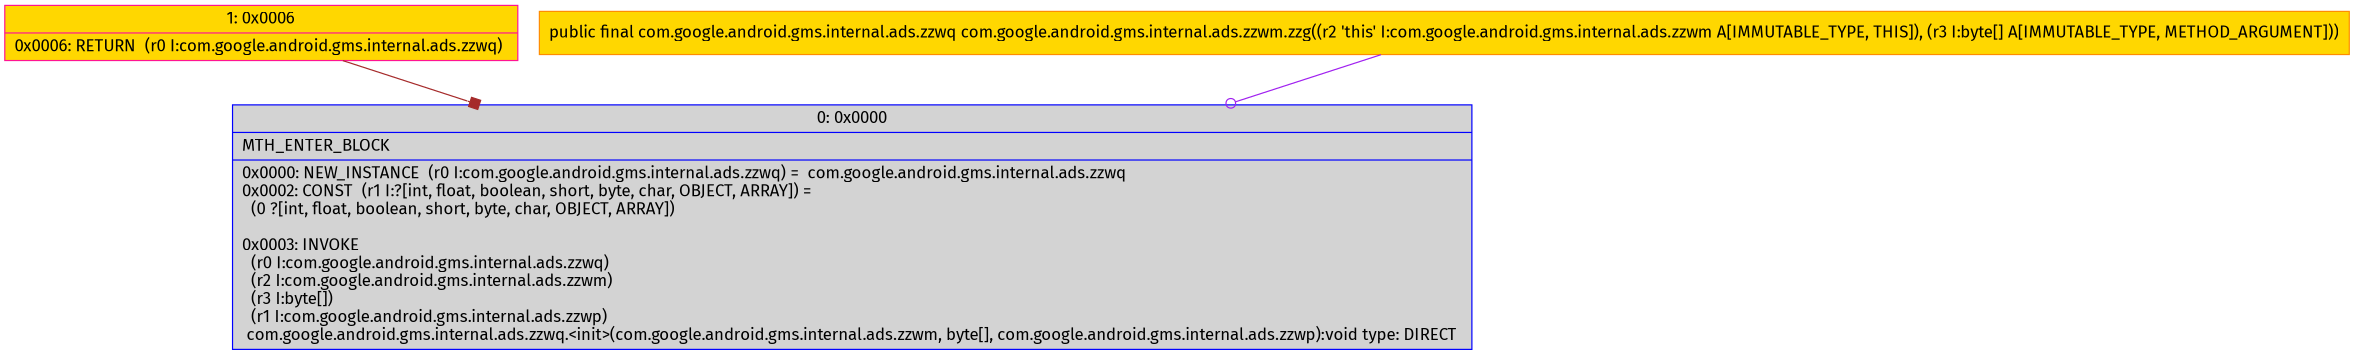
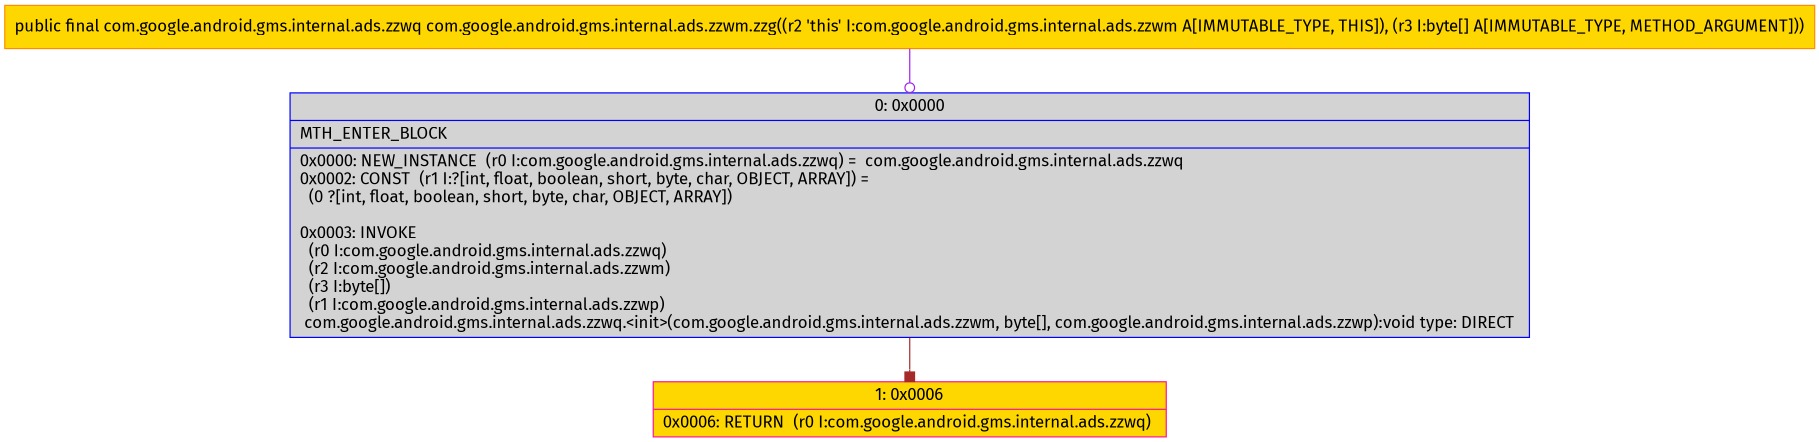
(405, 81) -> (910, 354)
